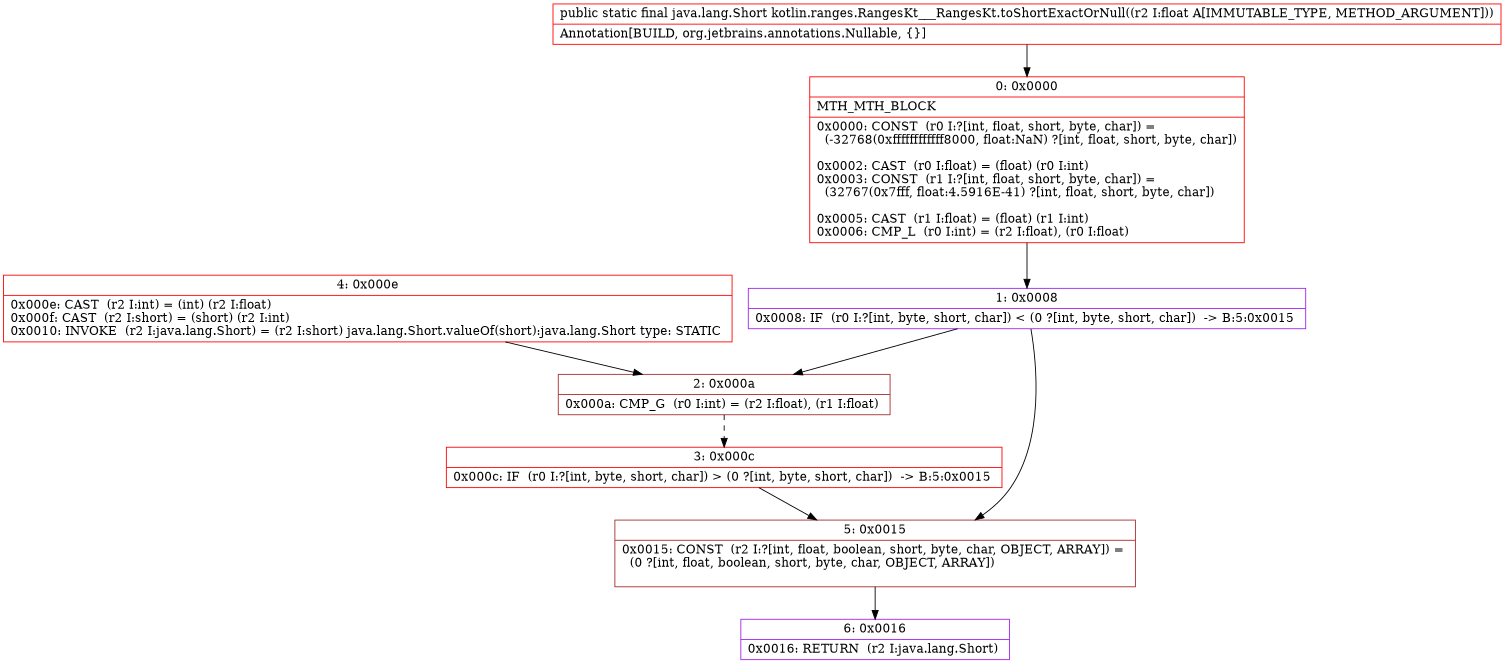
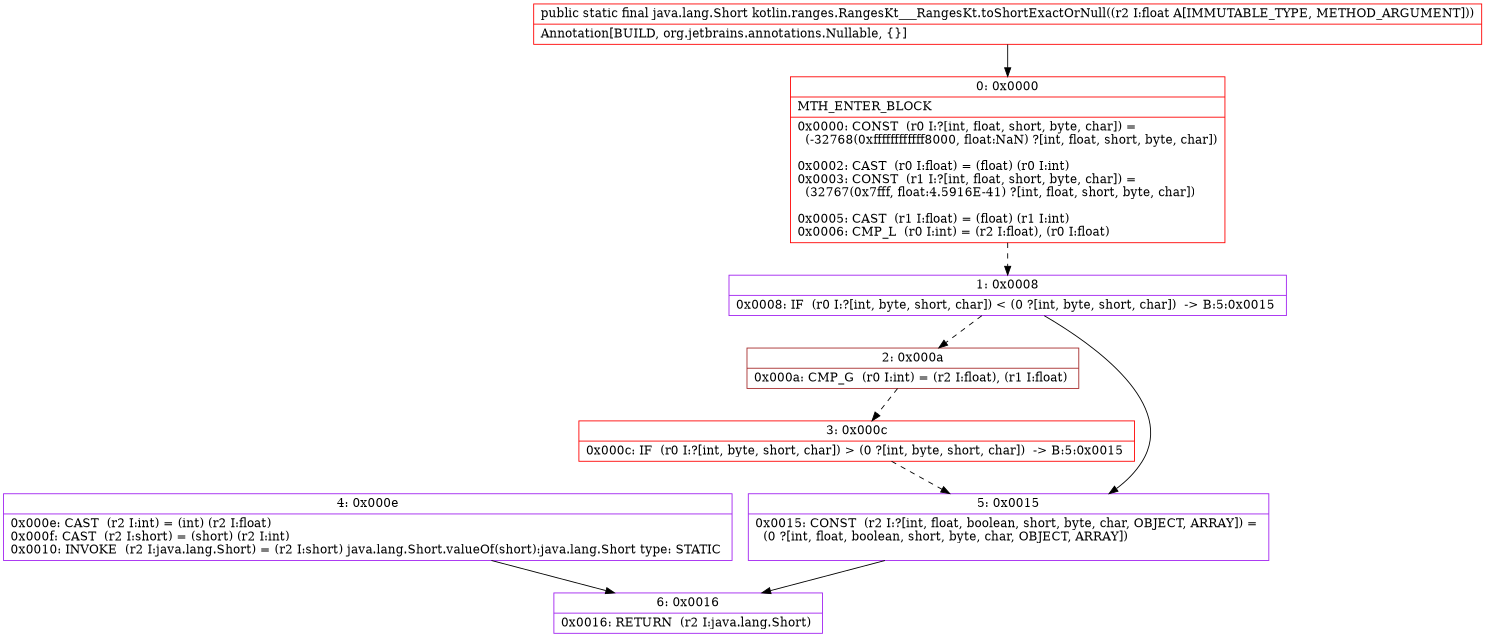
(876, 107) -> (865, 107)
(1027, 261) -> (1008, 254)
(368, 309) -> (368, 527)
(880, 350) -> (964, 329)
(569, 357) -> (549, 576)
(784, 502) -> (917, 475)
(875, 553) -> (1009, 527)
